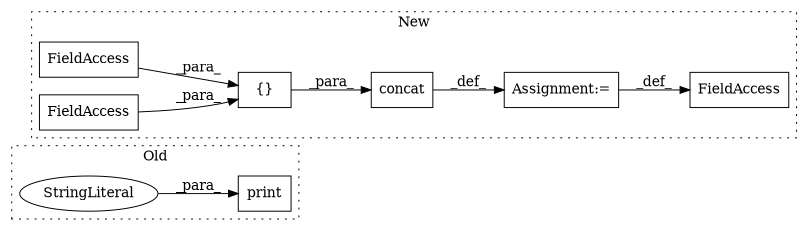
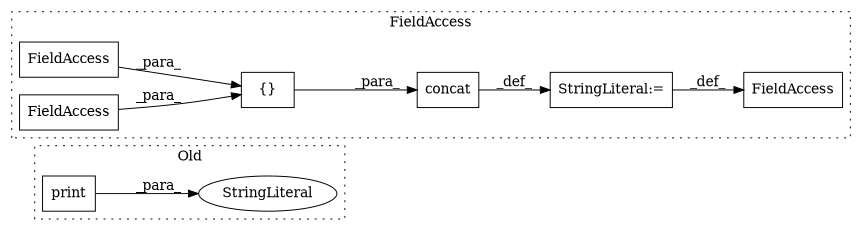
(414, 23) -> (431, 23)
(561, 90) -> (611, 90)
(193, 194) -> (142, 194)
